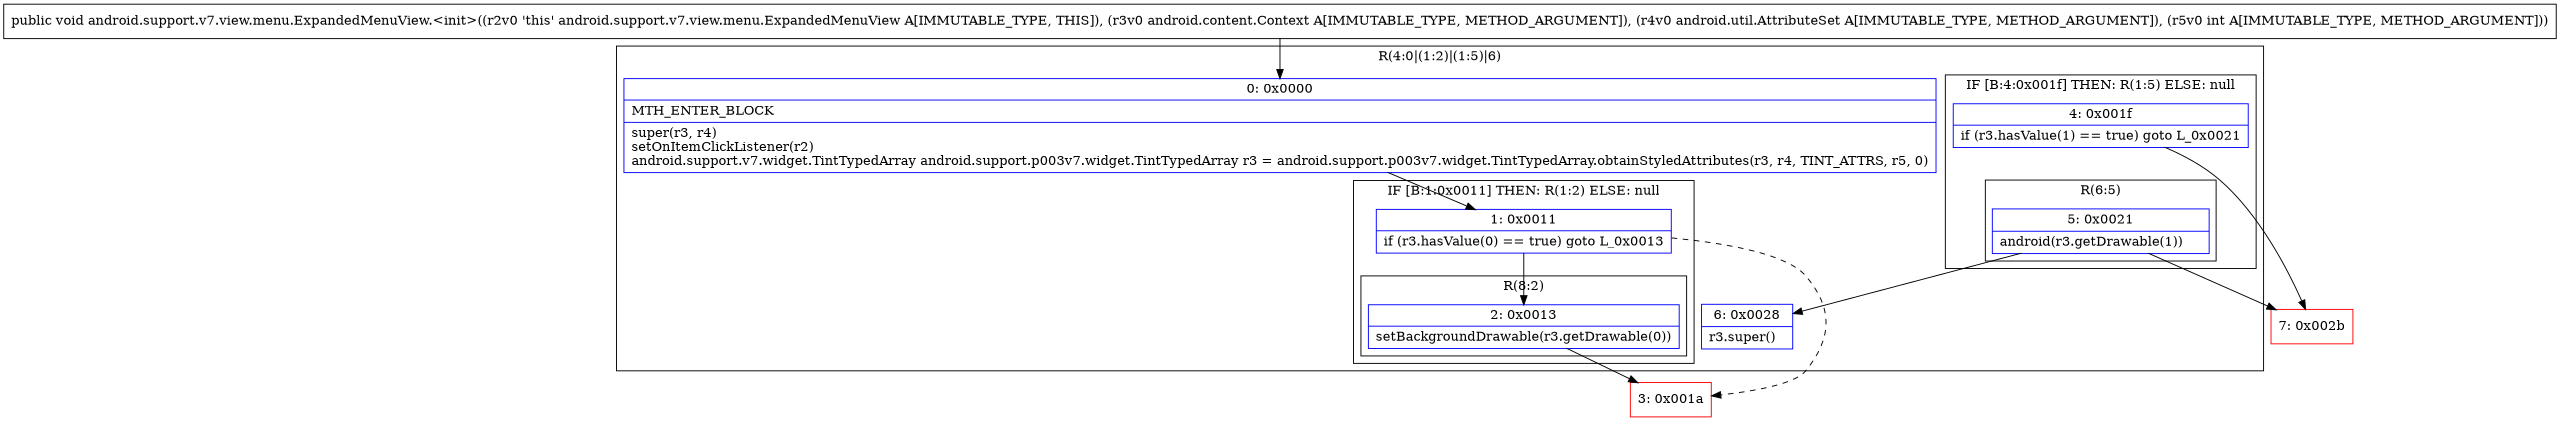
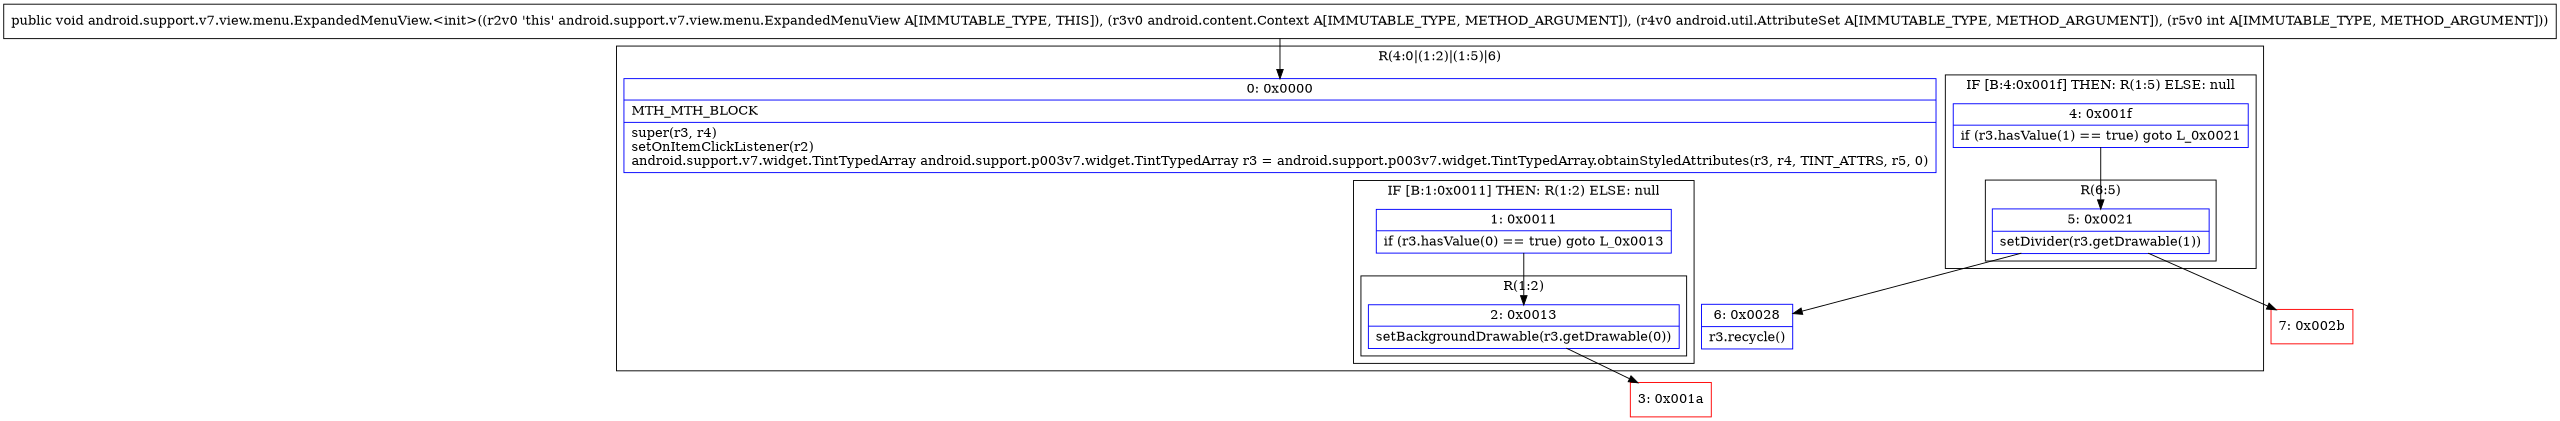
(703, 111) -> (695, 111)
(1427, 189) -> none
(2248, 210) -> (2101, 173)
(2091, 242) -> (2101, 242)
(1524, 287) -> (1524, 287)
(1820, 298) -> none
(1742, 337) -> (1747, 337)
